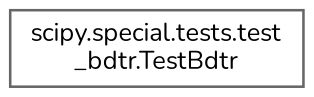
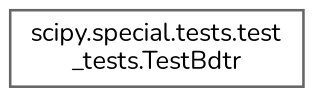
(157, 48) -> (157, 48)
